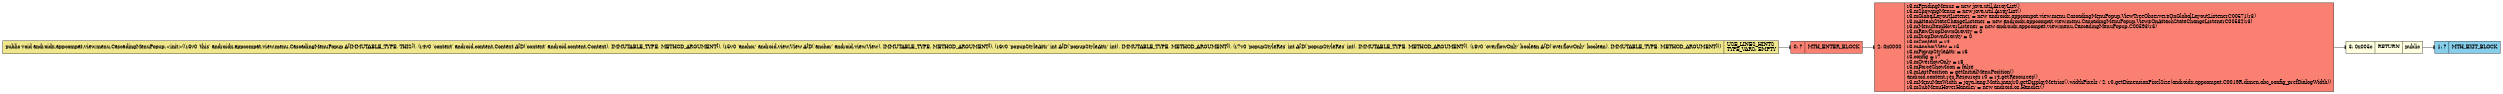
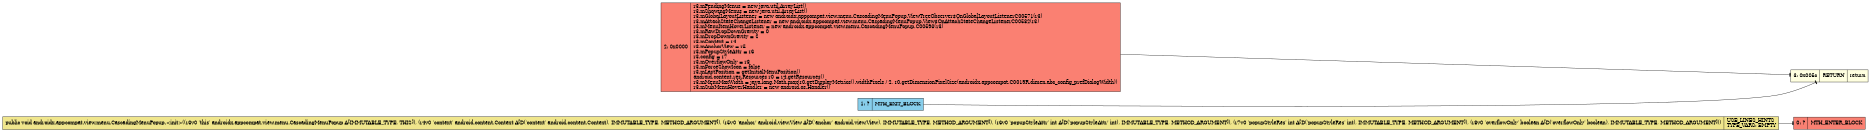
(1868, 47) -> none
(2412, 47) -> (1858, 76)
(2428, 47) -> (1370, 106)
